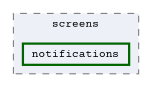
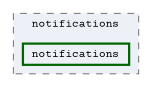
(76, 24) -> (76, 24)
